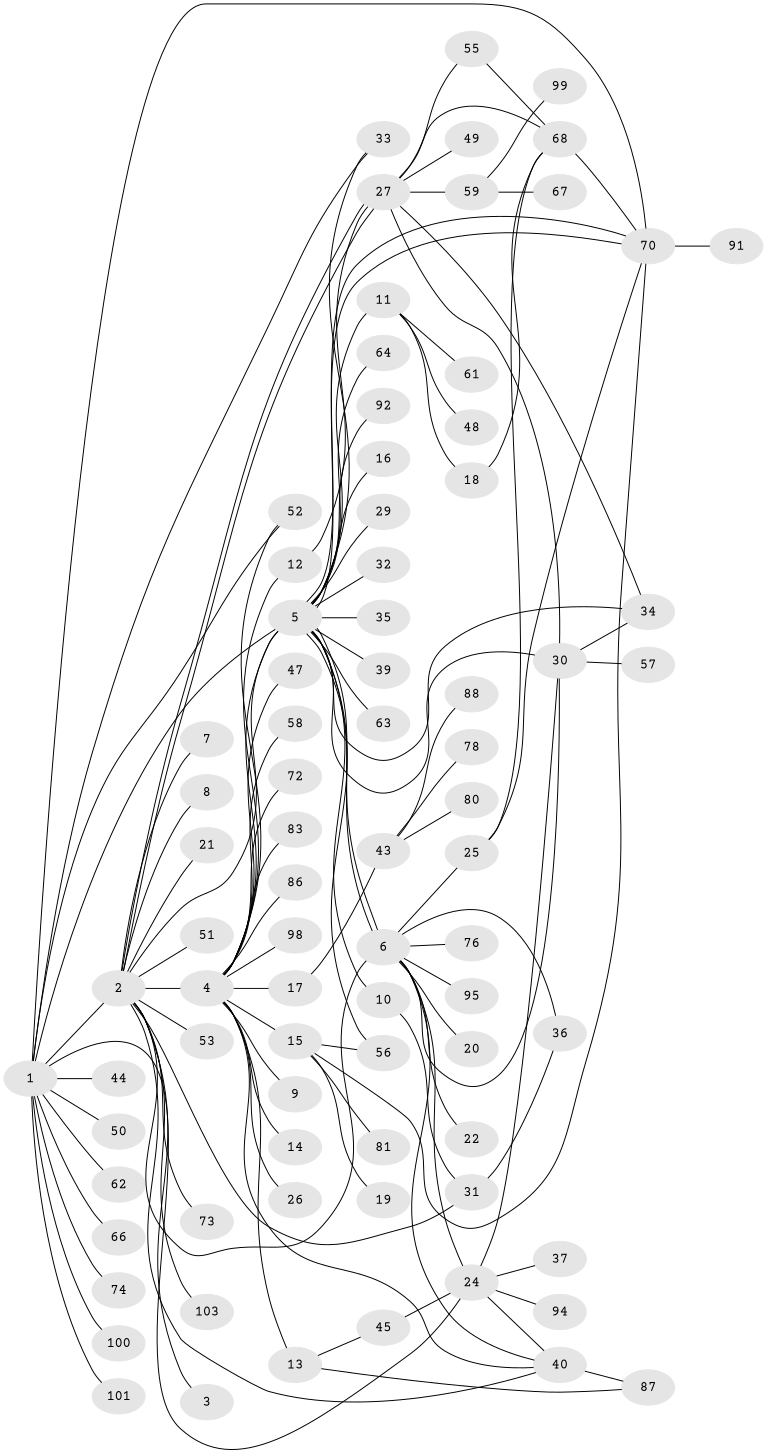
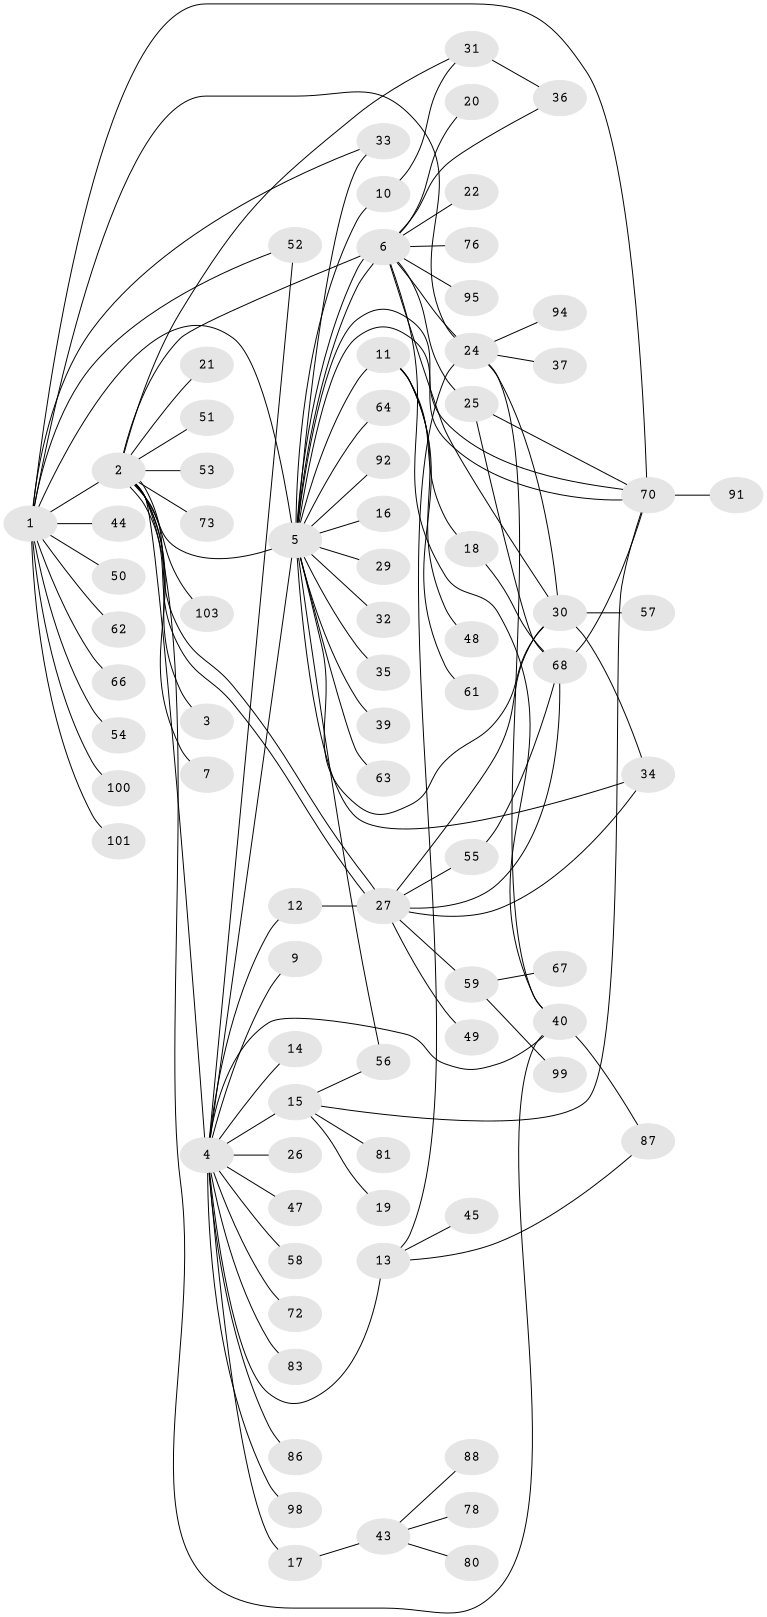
(207, 792) -> none
(119, 1290) -> (119, 735)
(428, 1305) -> (428, 806)
